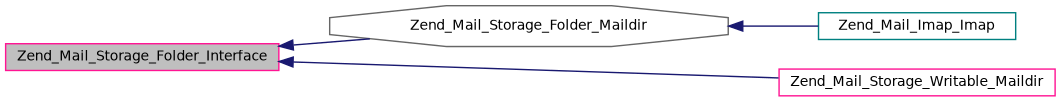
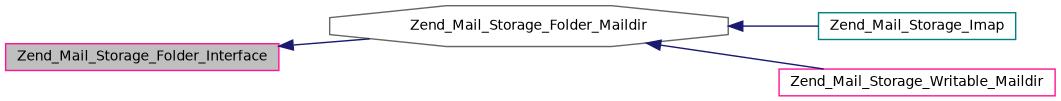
(917, 26) -> (917, 26)
(536, 70) -> (742, 57)
